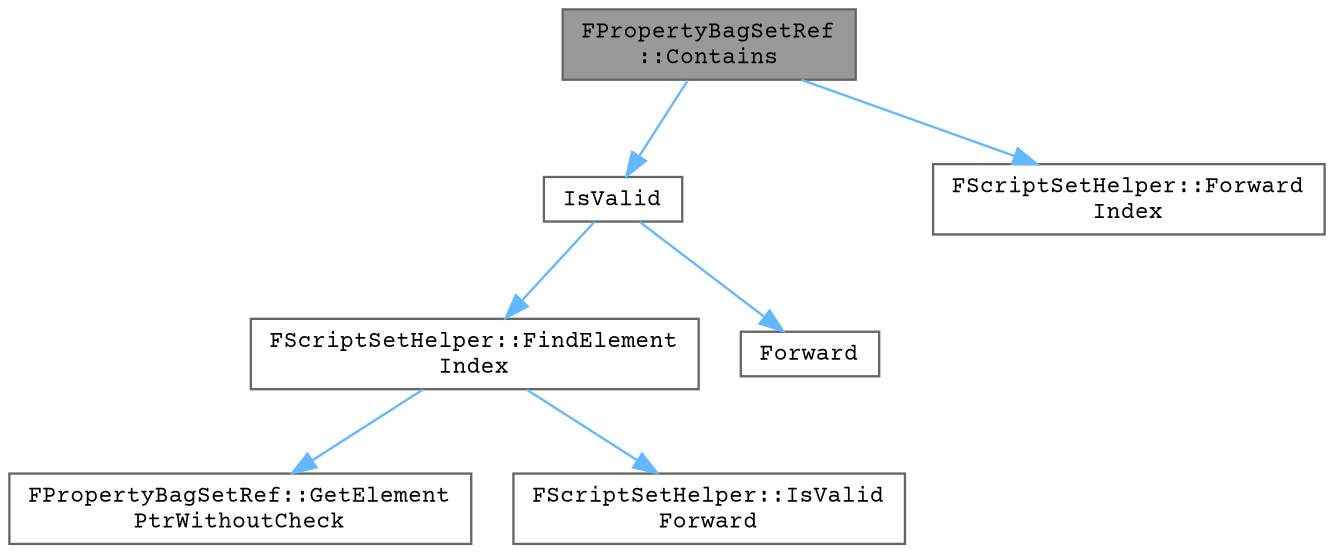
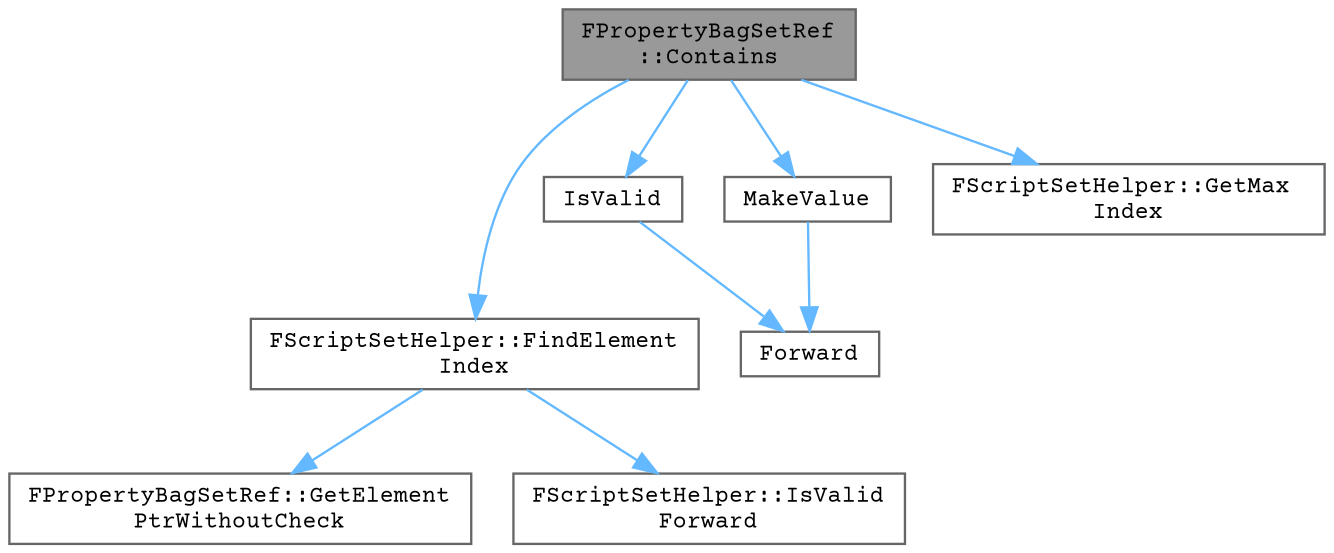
none -> (808, 199)
(1129, 199) -> (1129, 199)
(558, 261) -> (521, 165)
